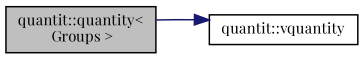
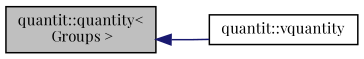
(175, 20) -> (190, 40)
